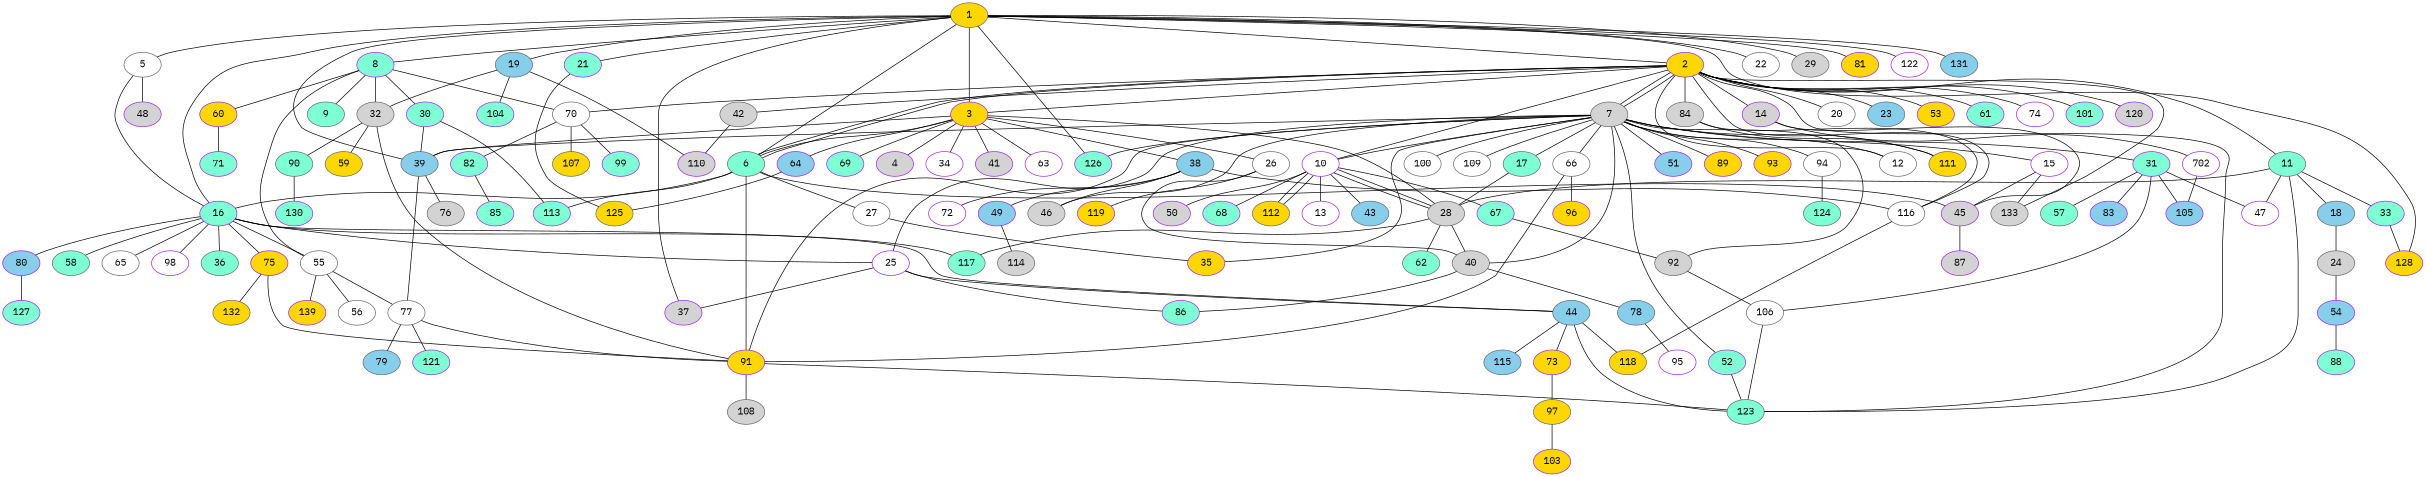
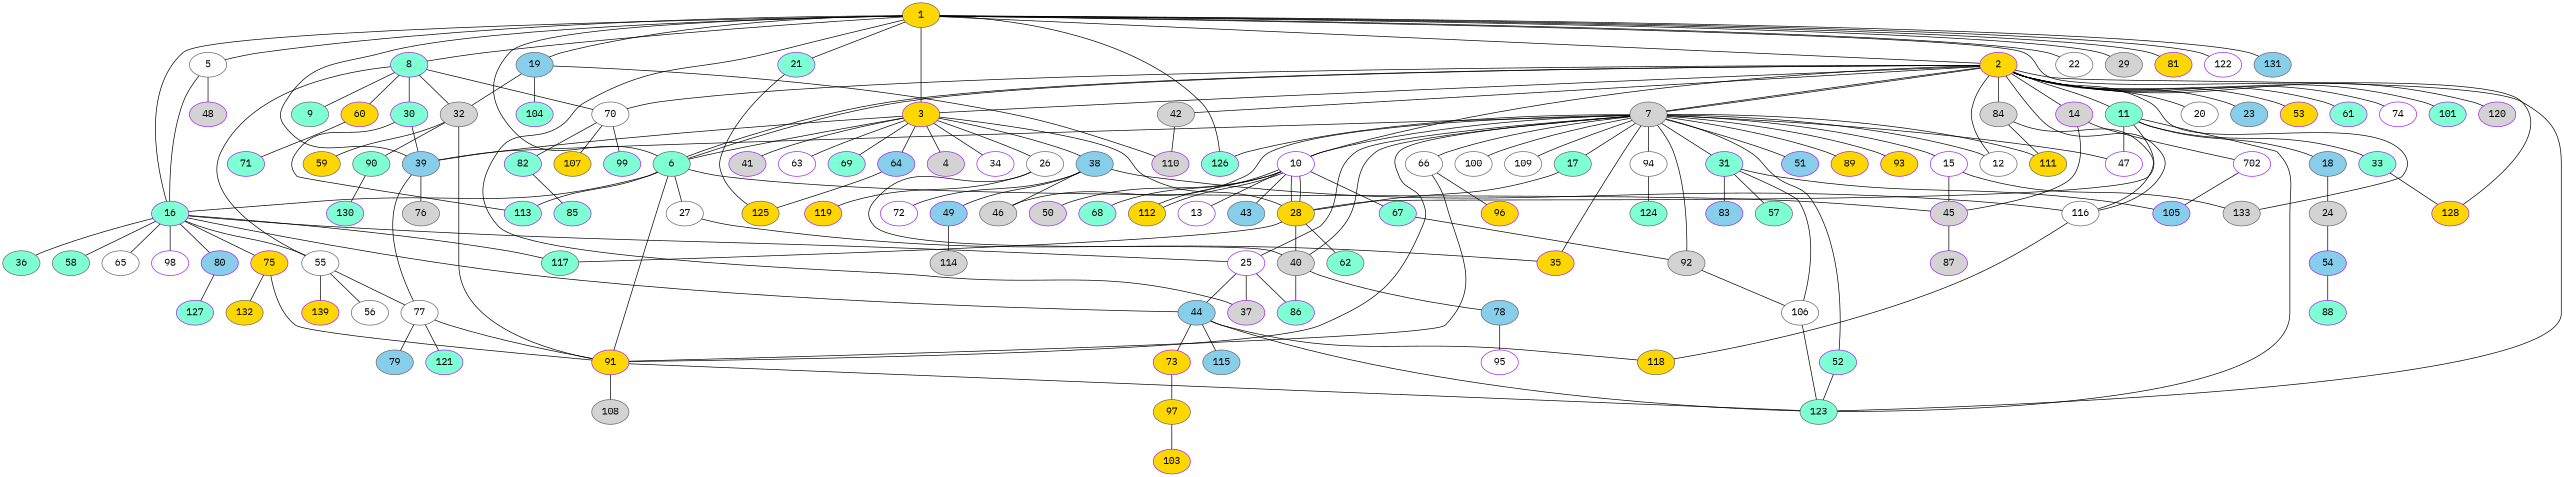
(2205, 189) -> (1888, 130)
(1446, 214) -> (1296, 214)
